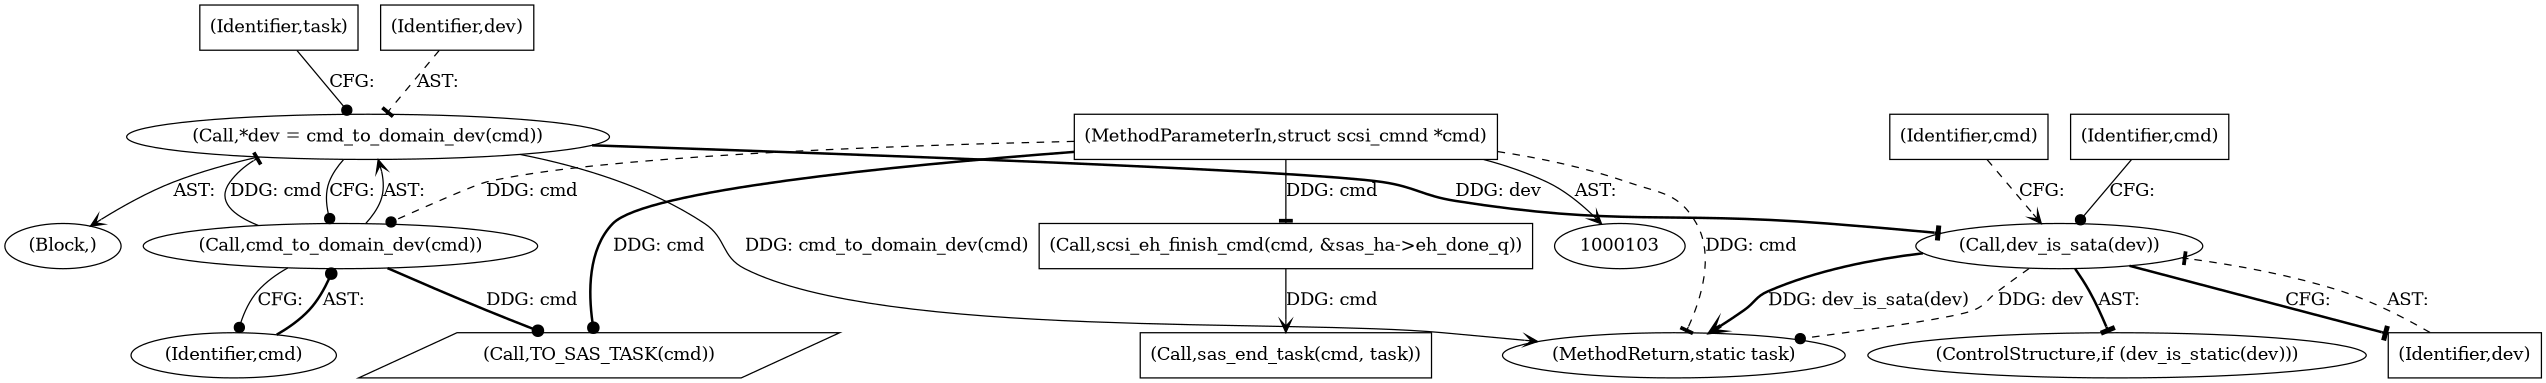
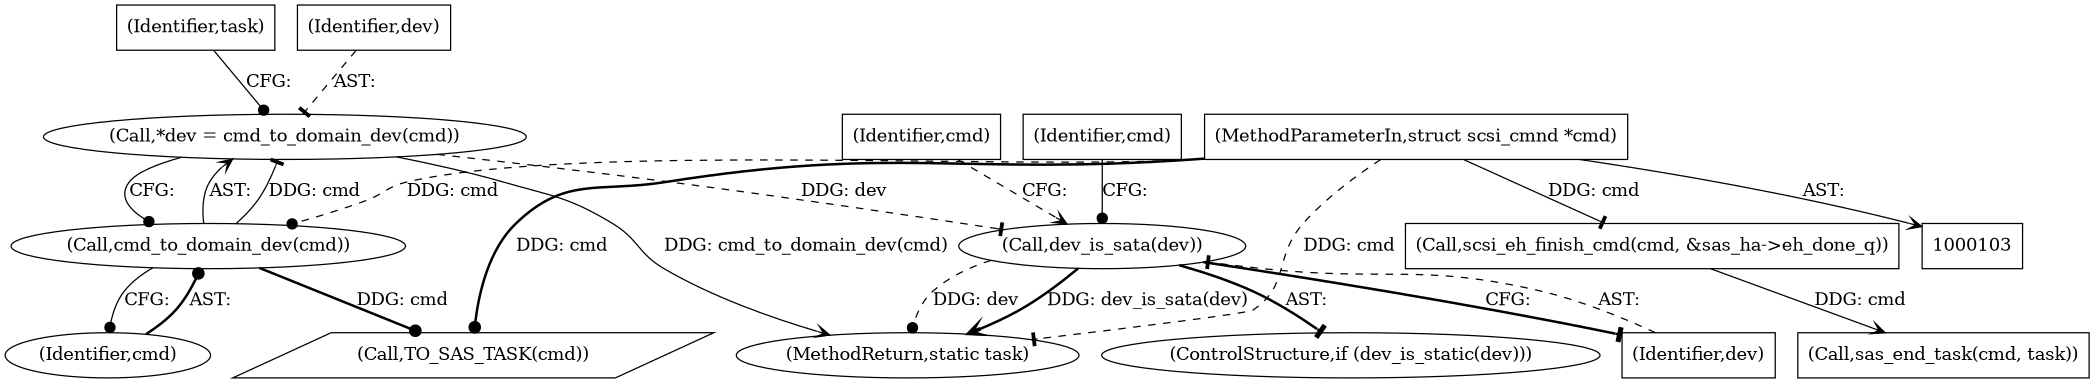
(1265, 173) -> (718, 188)
(63, 246) -> none
(1620, 246) -> (1972, 246)
